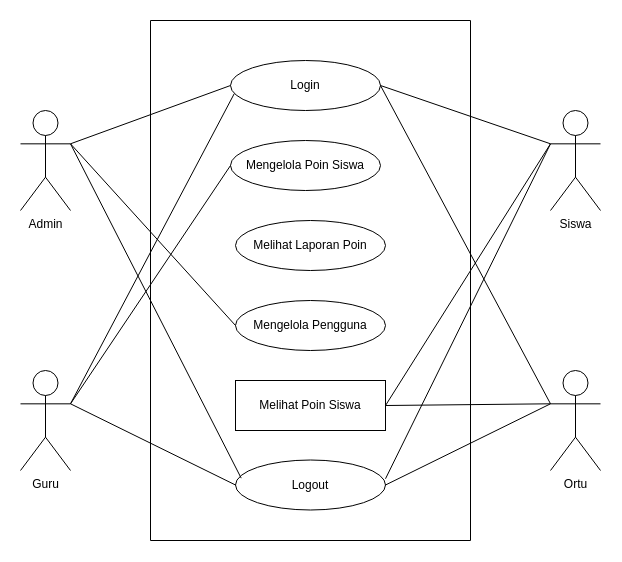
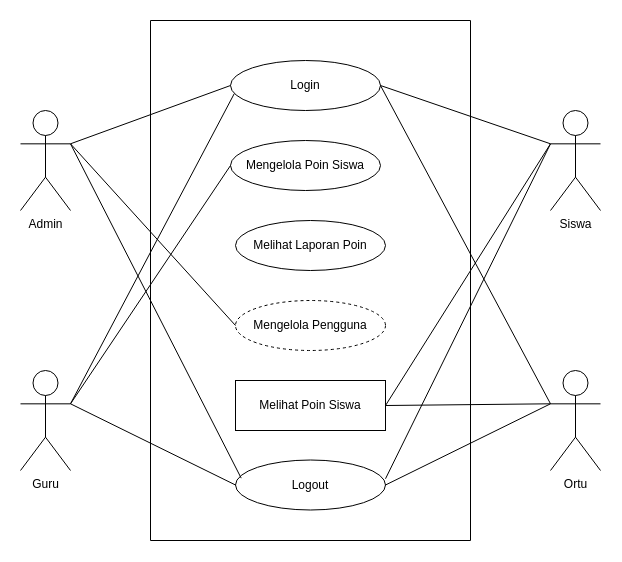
(311, 326) -> (311, 326)
